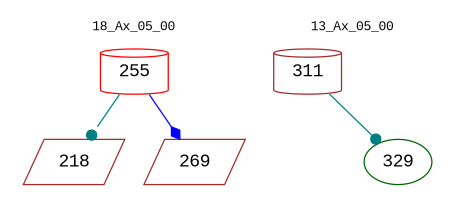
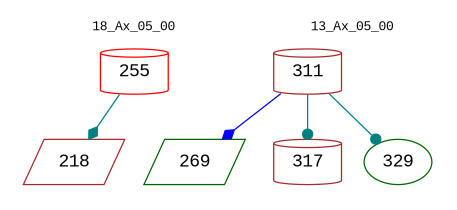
(108, 111) -> (108, 111)
(160, 111) -> (258, 112)
(195, 162) -> (195, 162)
none -> (308, 162)
